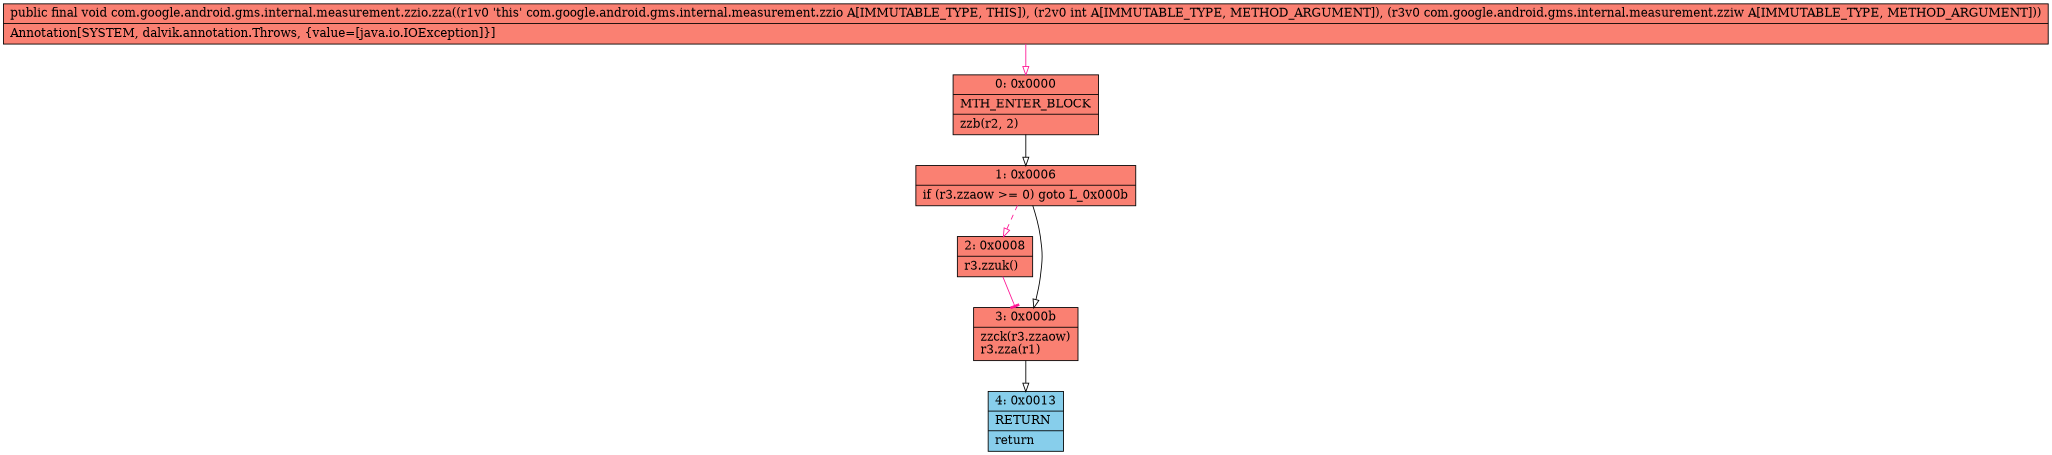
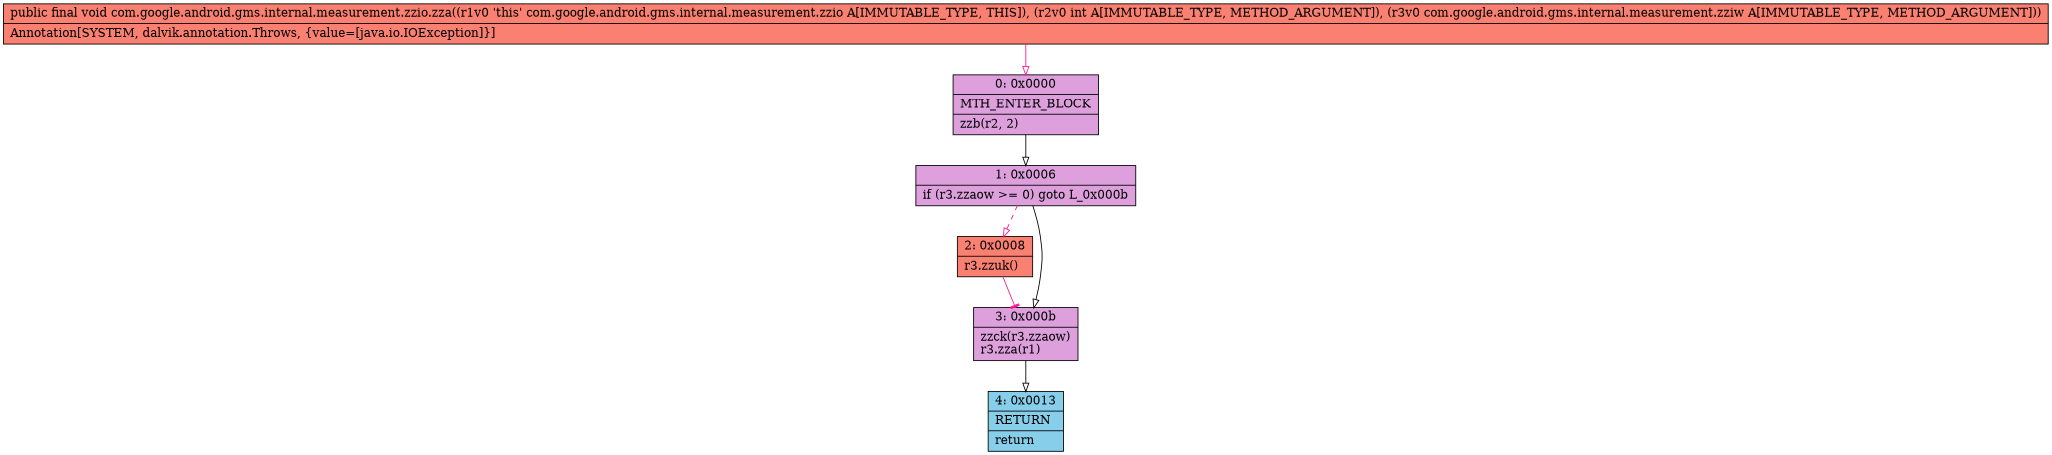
(1026, 105) -> (1026, 105)
(1026, 186) -> (1026, 186)
(1026, 334) -> (1026, 334)
